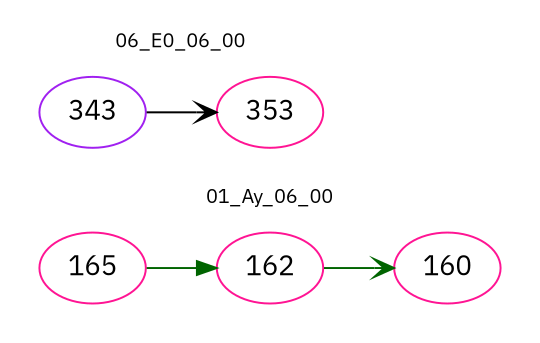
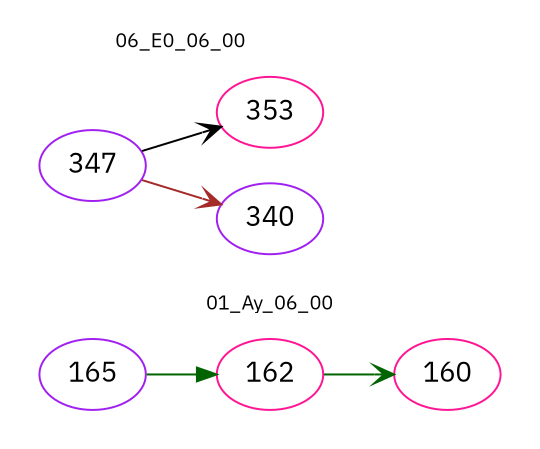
(93, 112) -> (93, 166)
none -> (270, 219)
(93, 268) -> (93, 374)
